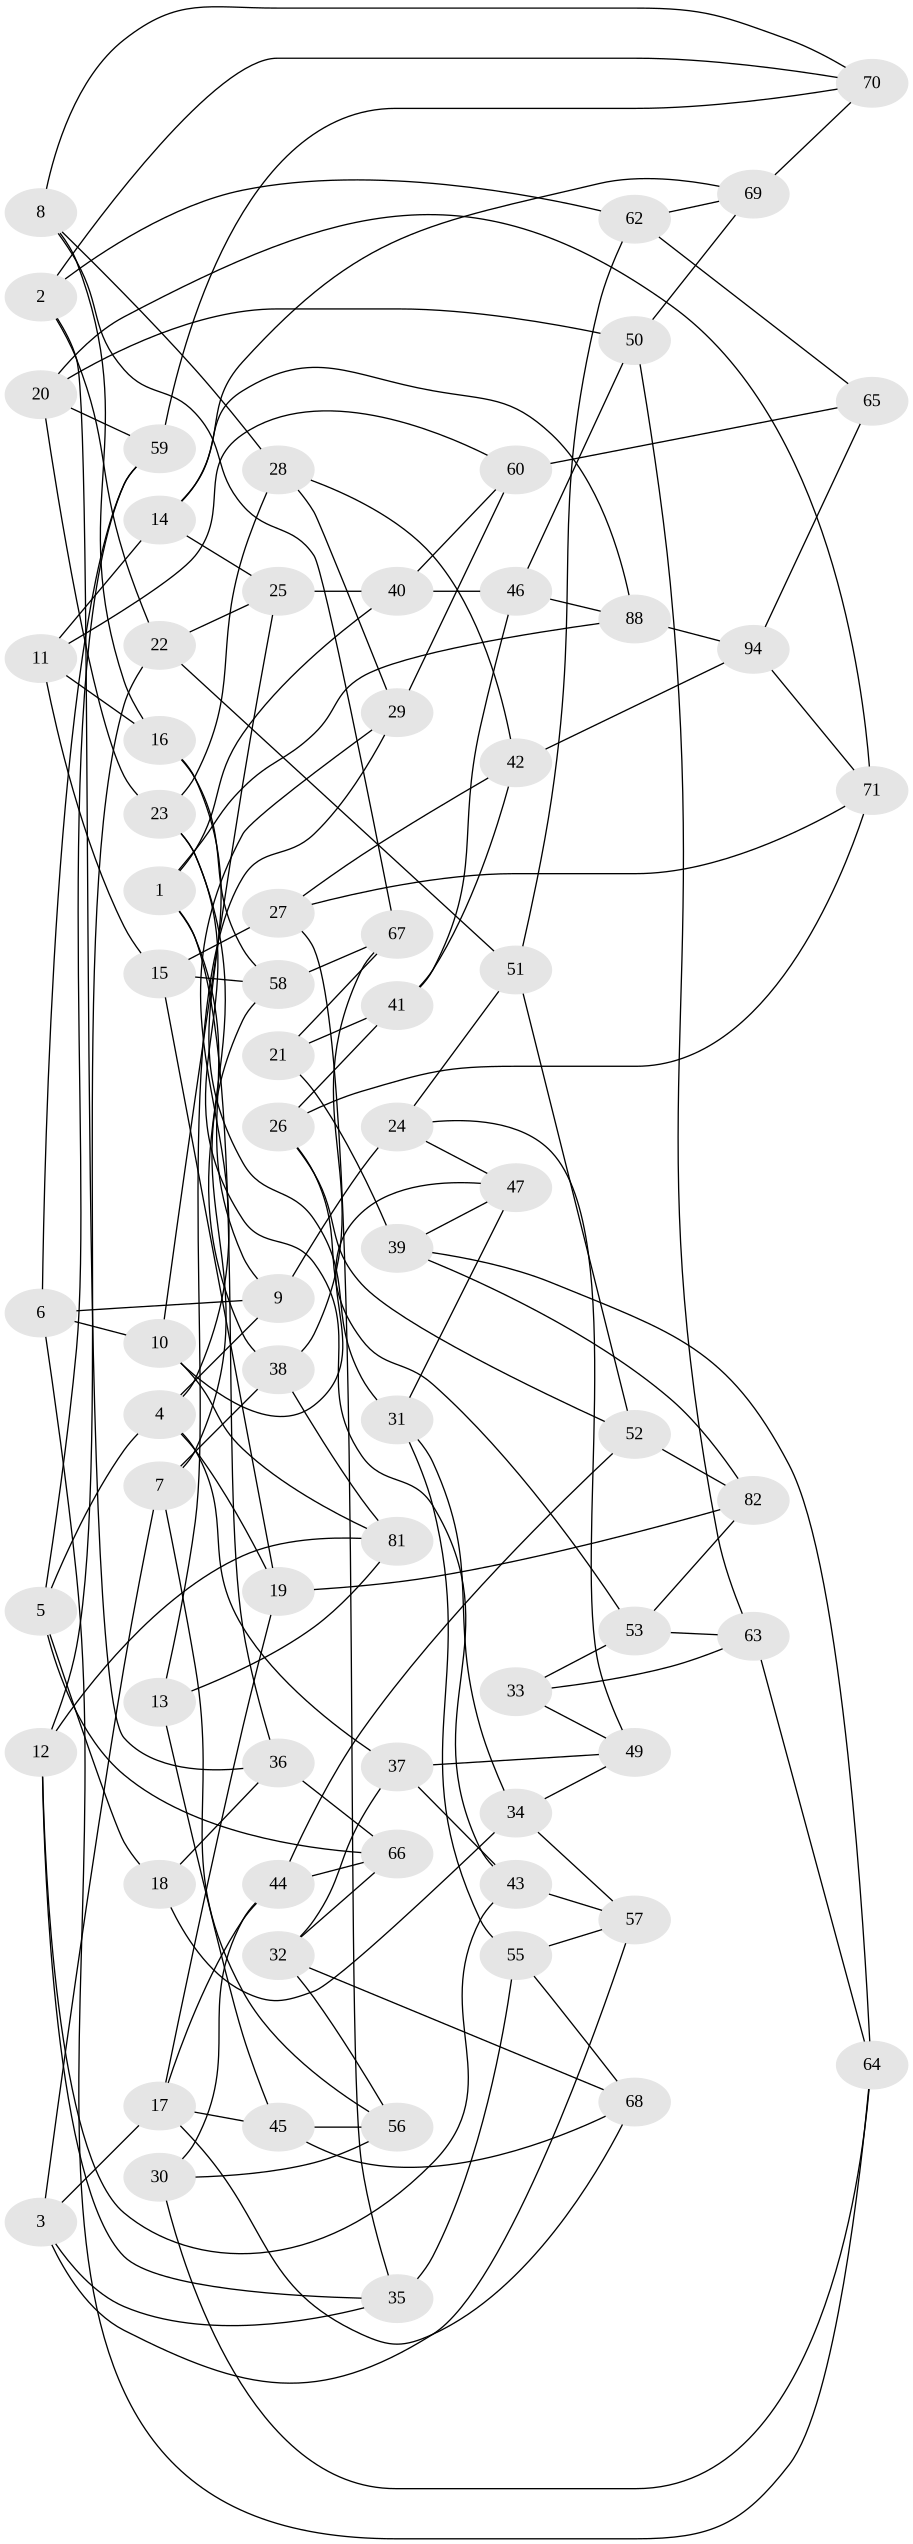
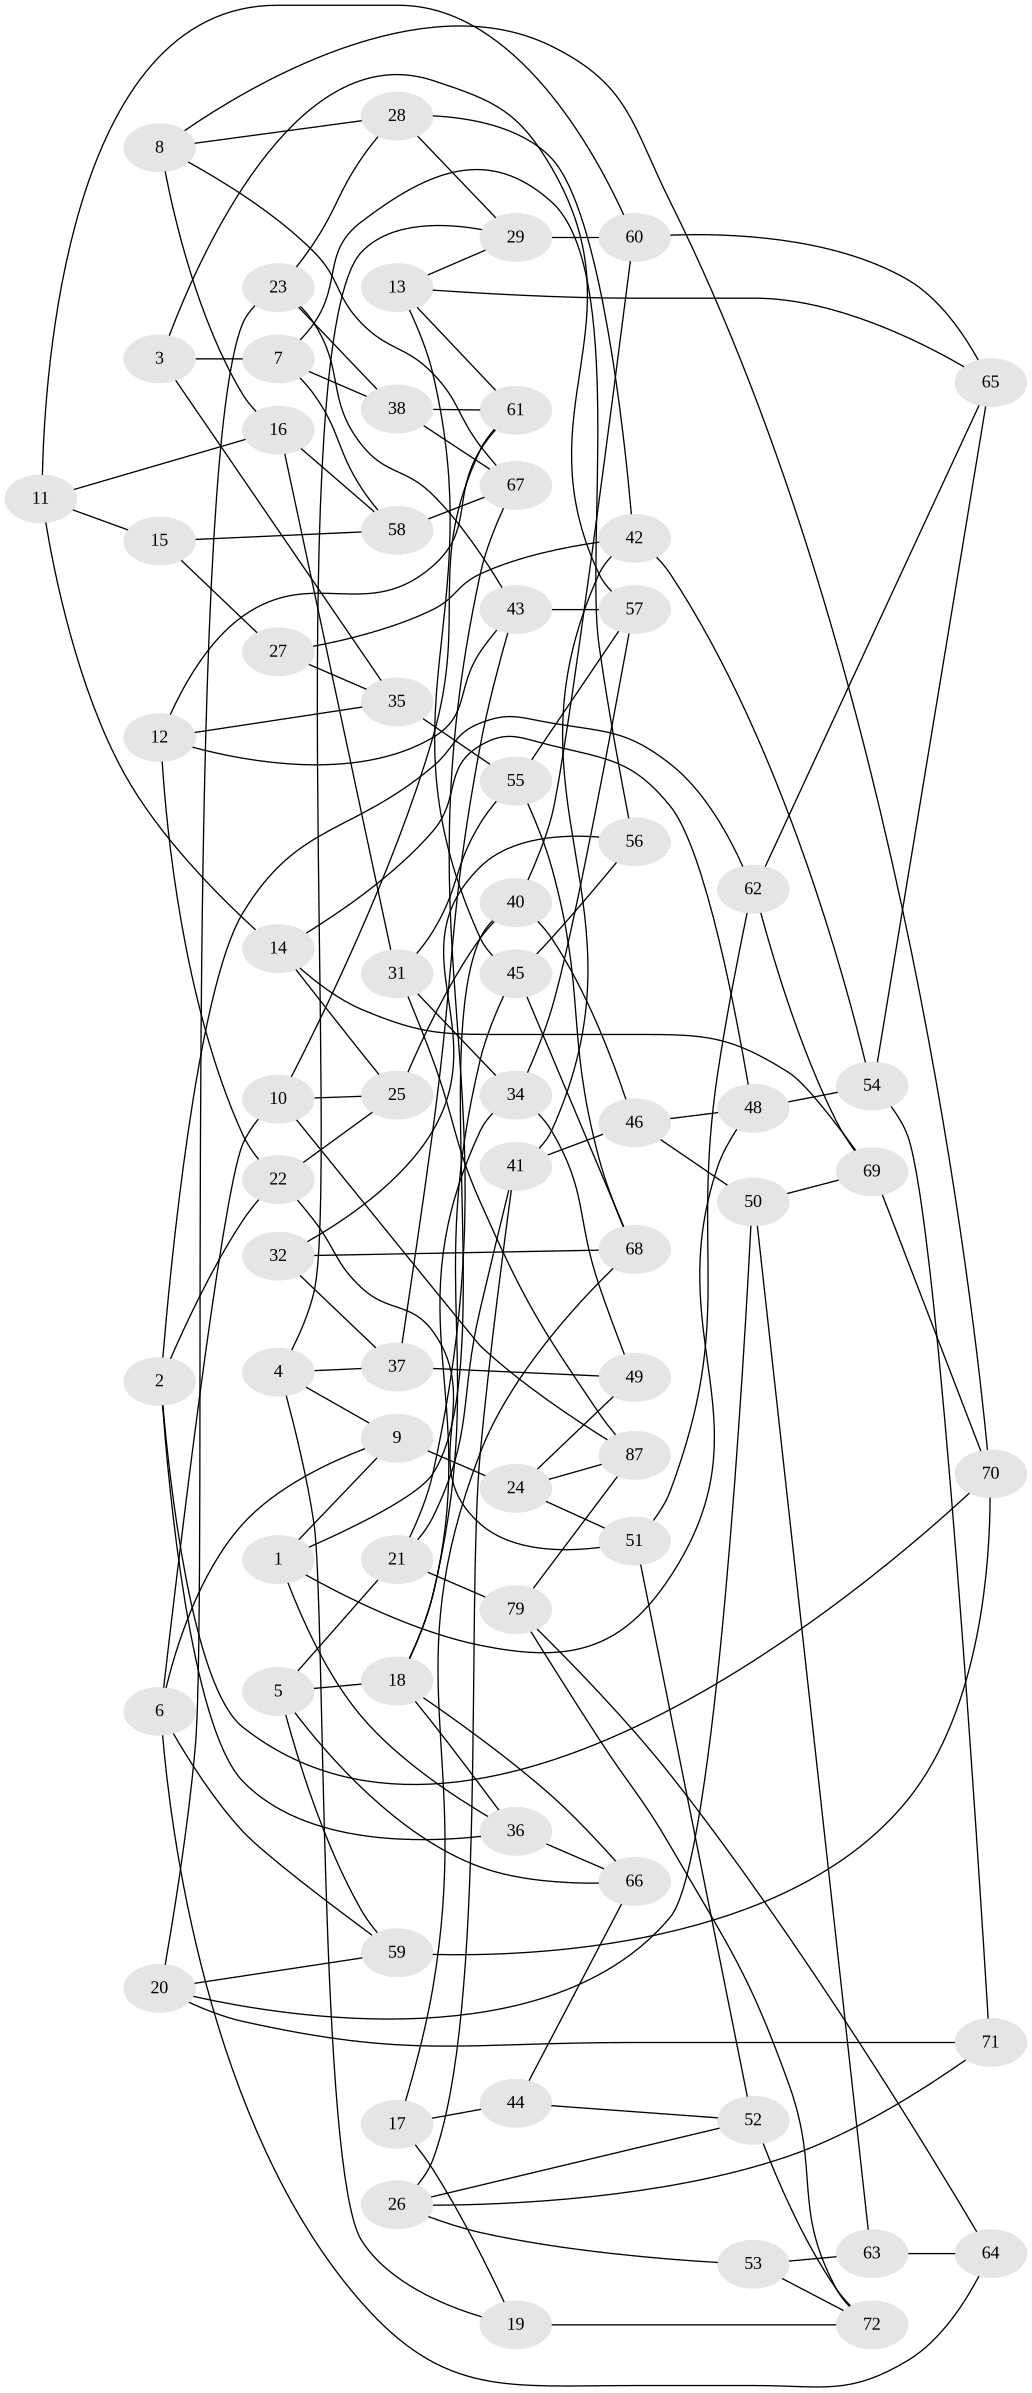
none -> (691, 298)
(635, 619) -> (753, 1108)
(753, 649) -> (872, 1086)
(583, 874) -> none
(516, 1188) -> (635, 1455)
(397, 1248) -> (516, 1610)
(246, 1425) -> none
(107, 1477) -> (338, 1626)
(753, 1500) -> (872, 2325)
(397, 1541) -> (516, 410)
(516, 1692) -> none
(338, 1905) -> (530, 1777)
(219, 2117) -> (457, 1327)
(104, 2160) -> none
(160, 2177) -> none
